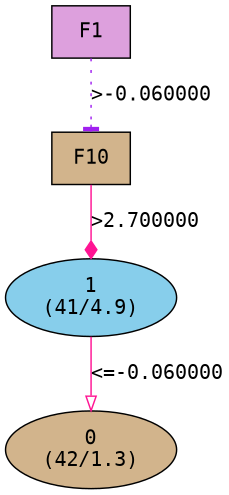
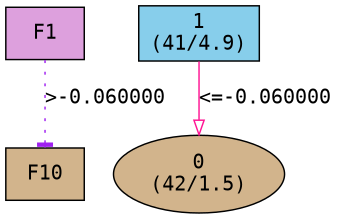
(91, 213) -> none
(91, 298) -> (199, 33)
(91, 450) -> (199, 174)
